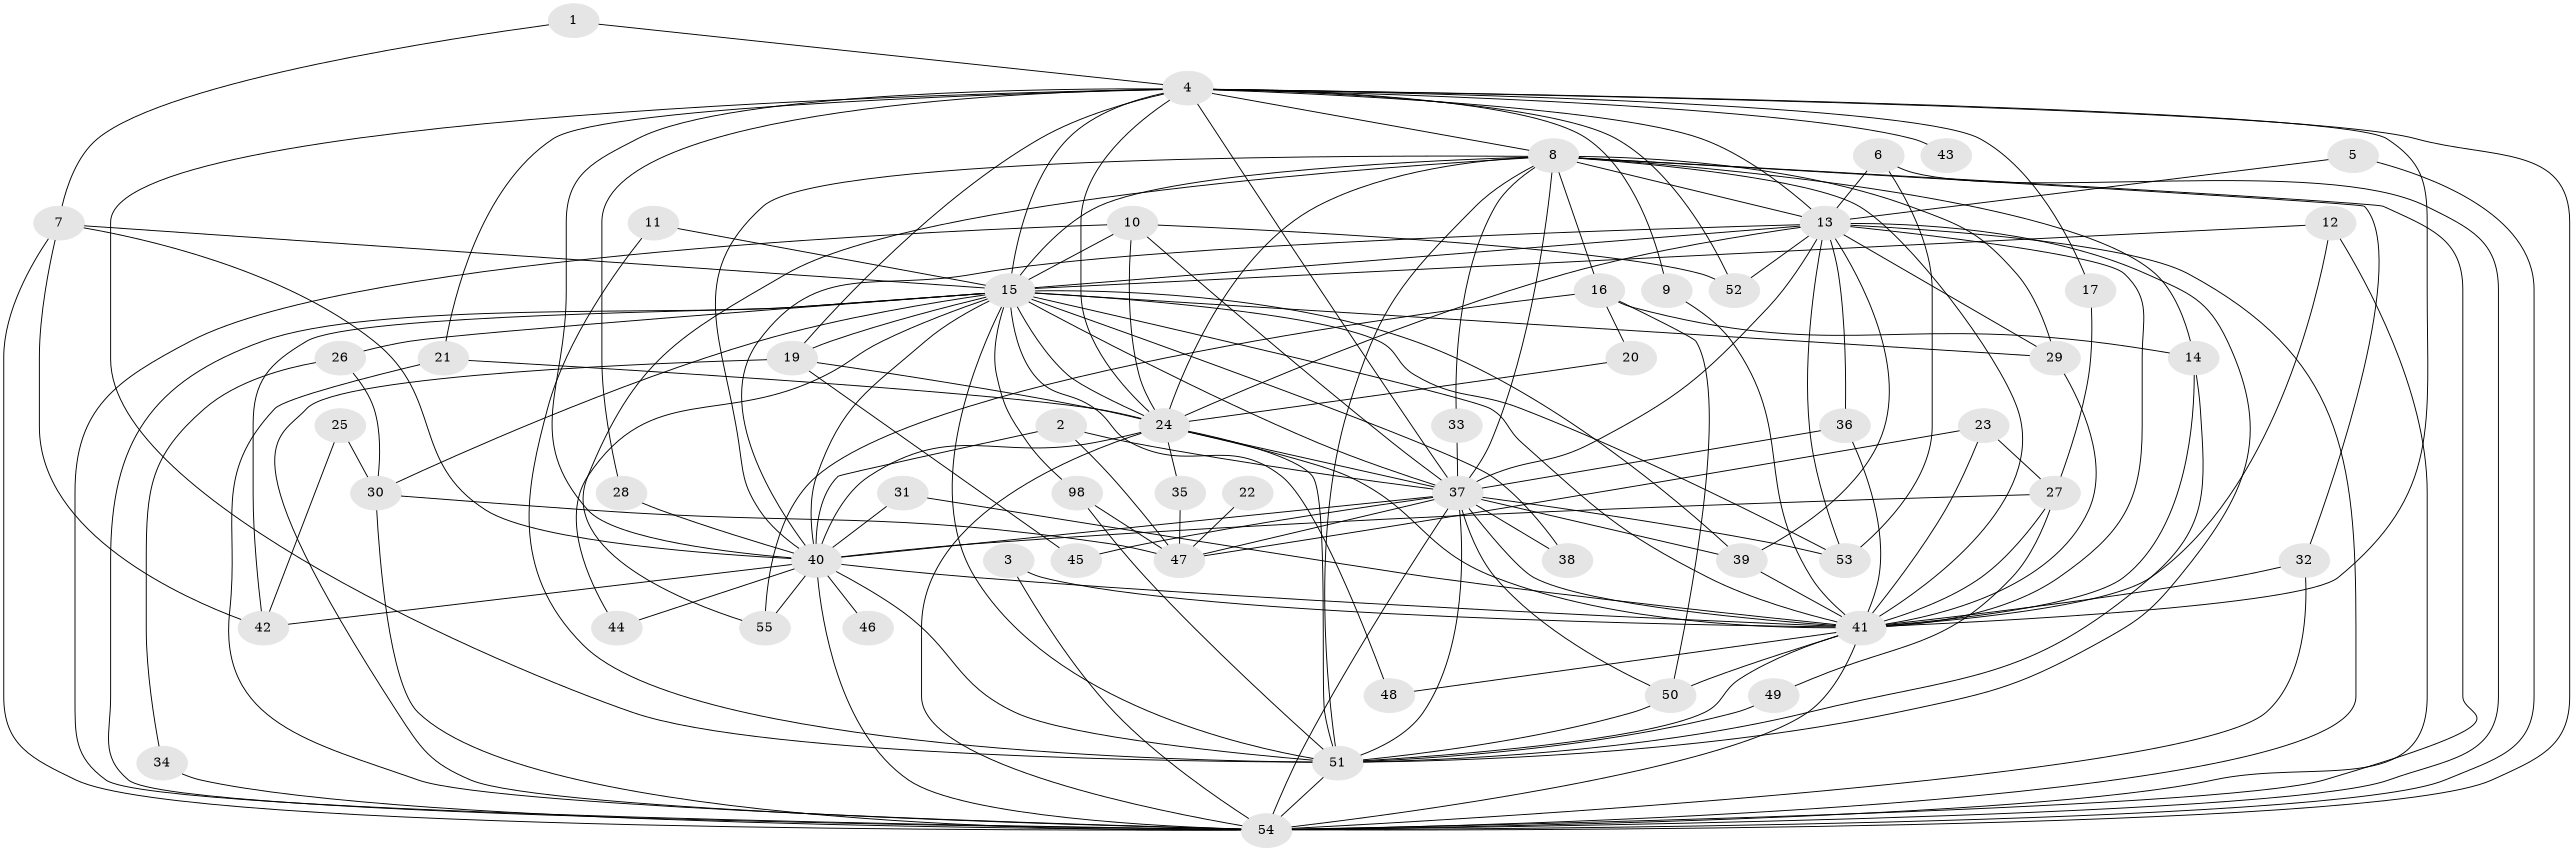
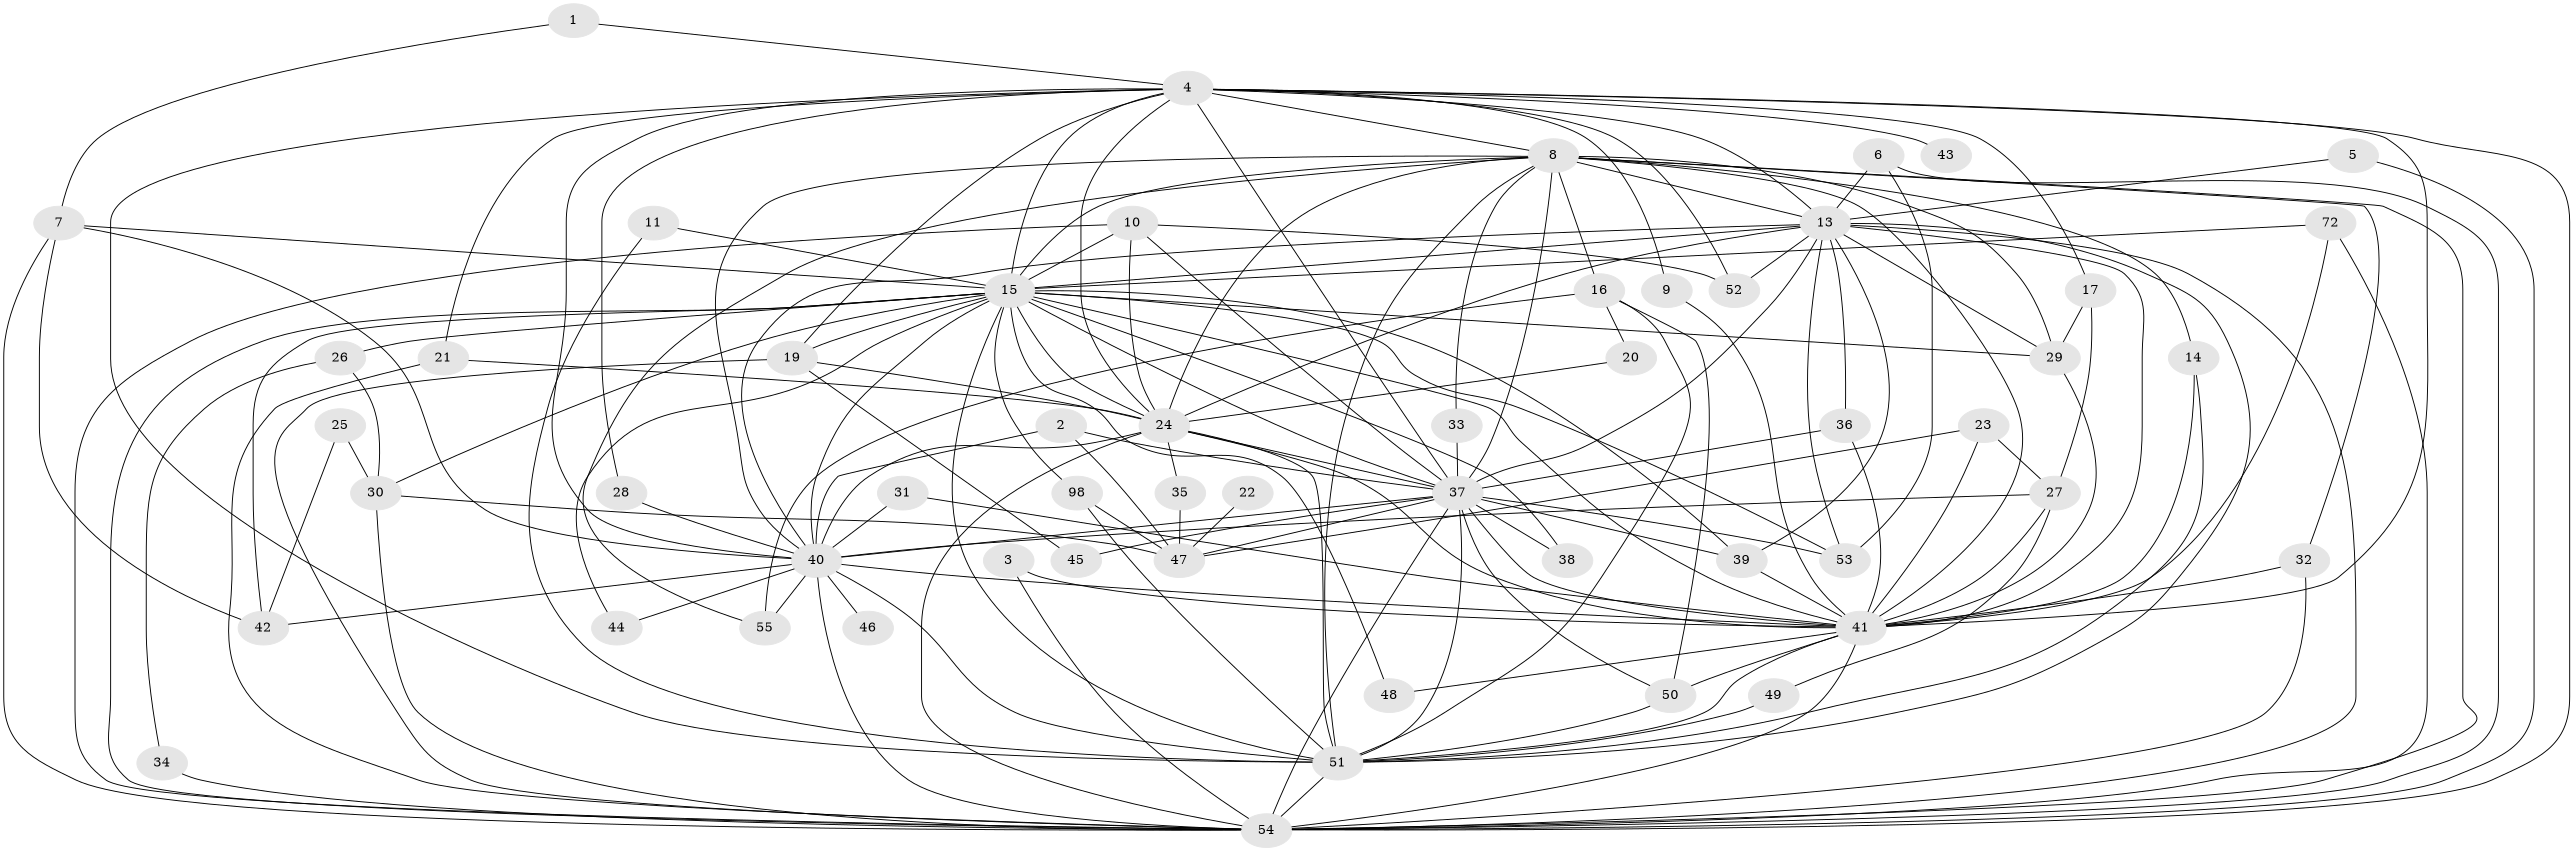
(2331, 223) -> (2331, 223)
none -> (2073, 324)
(1893, 335) -> (1607, 568)
